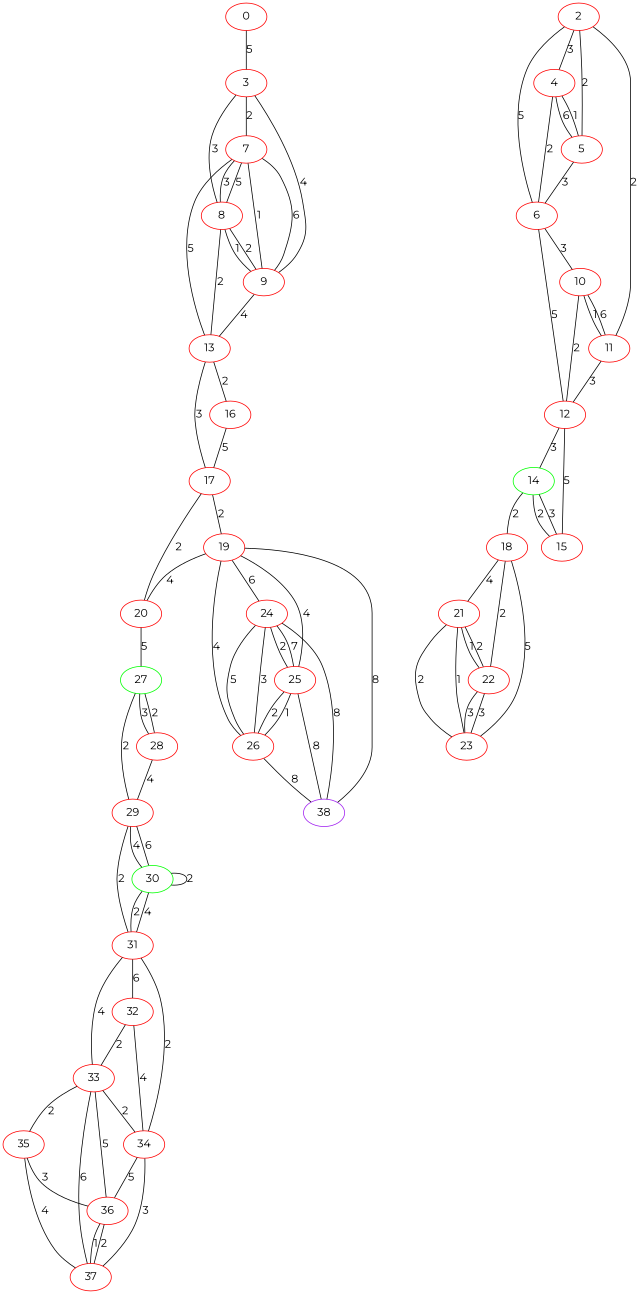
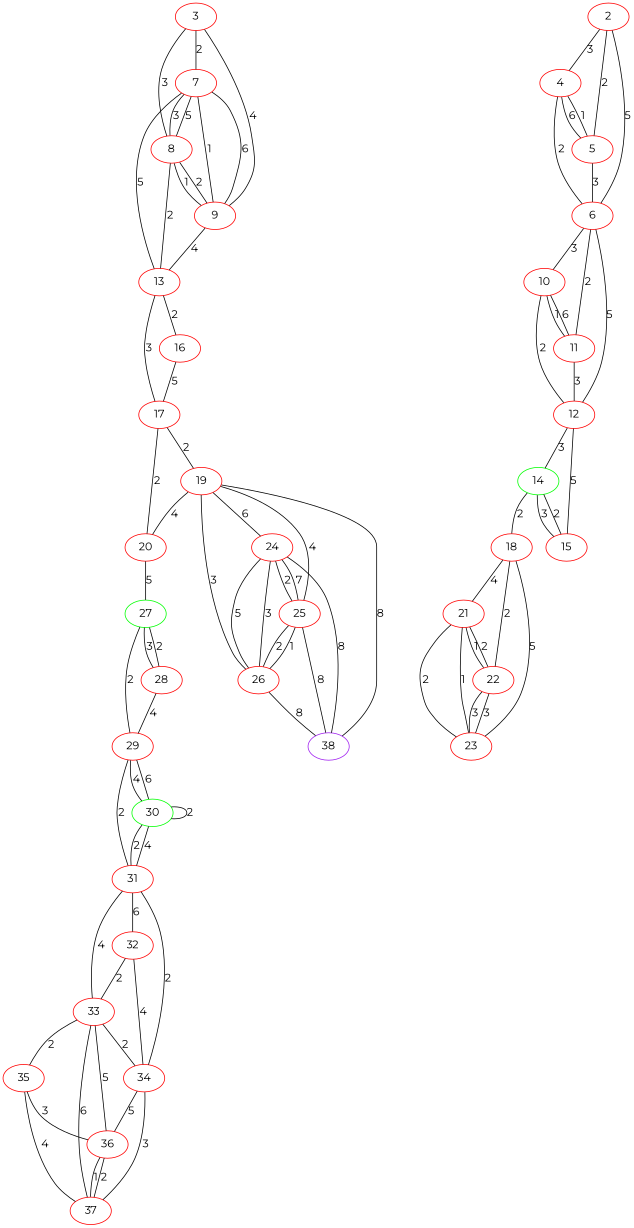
(246, 17) -> none
(631, 175) -> (583, 282)
(217, 647) -> (214, 581)
